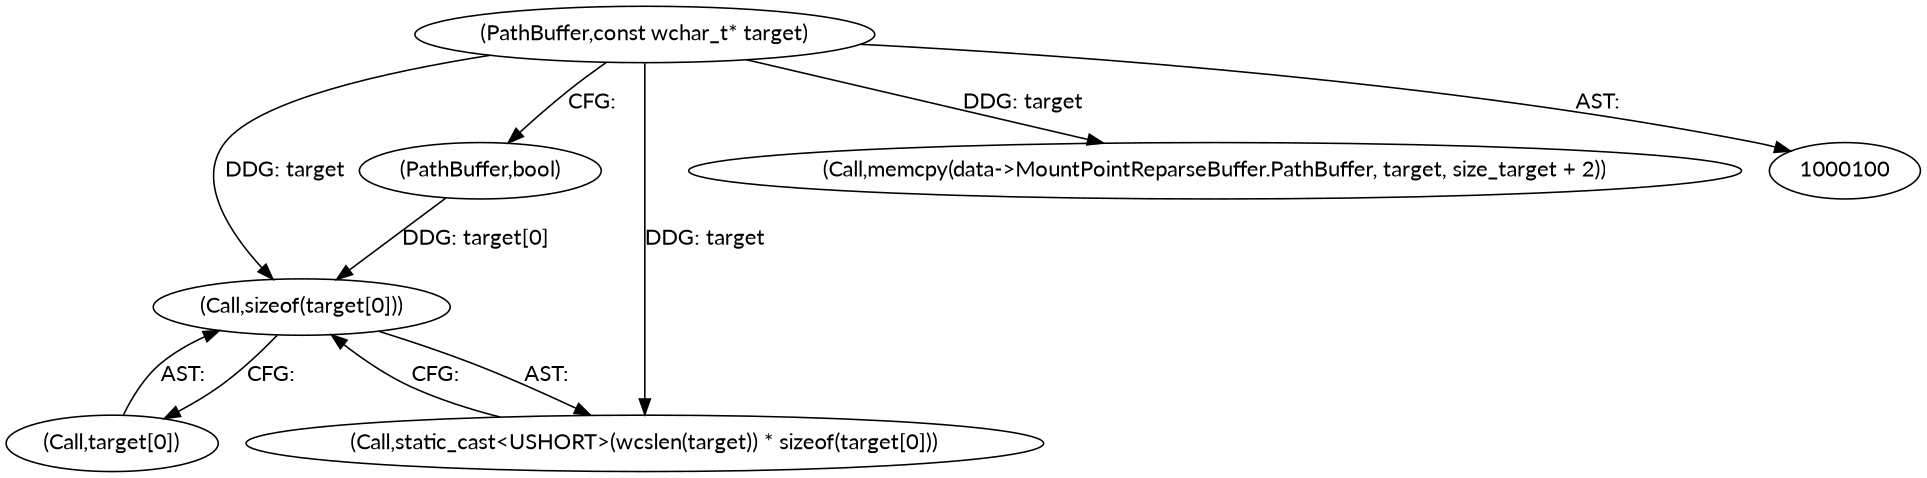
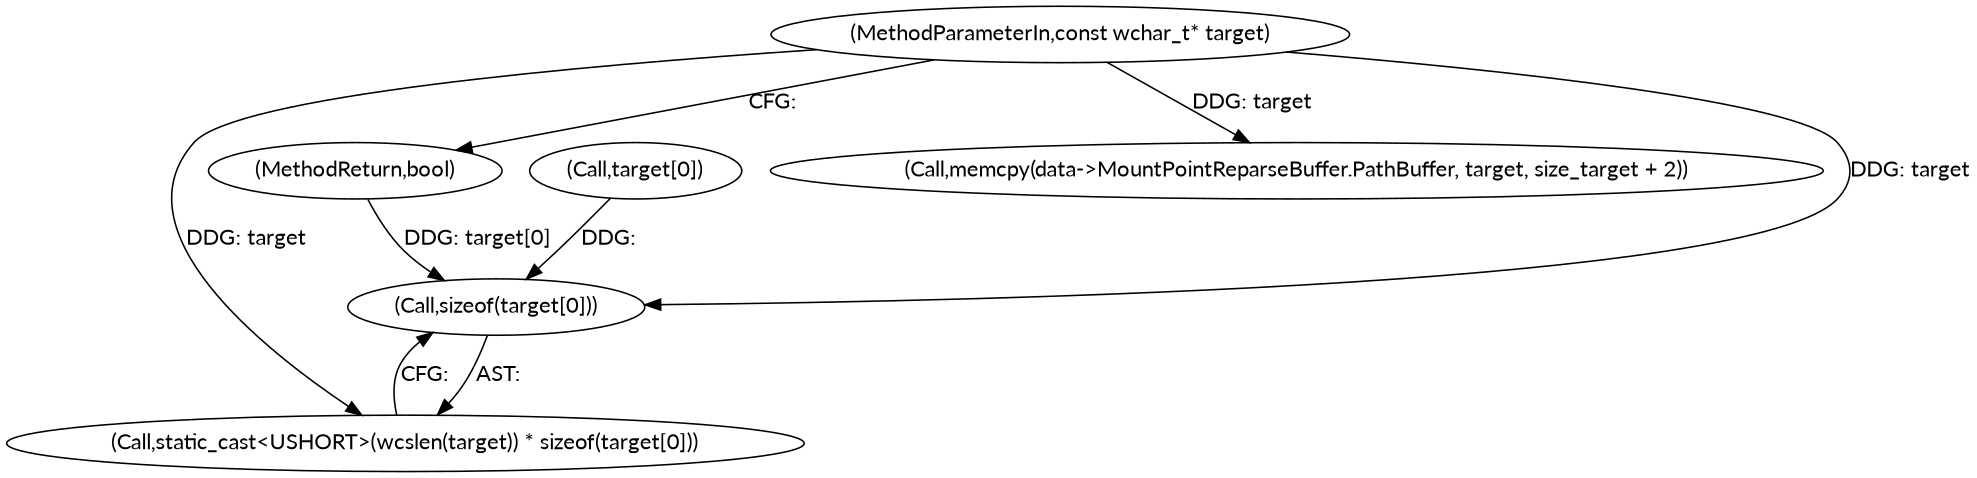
(645, 34) -> (1060, 34)
(480, 171) -> (355, 171)
(1845, 171) -> none
(187, 375) -> (612, 239)
(231, 378) -> none
